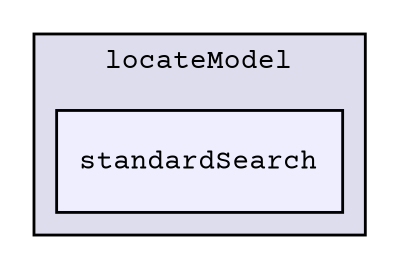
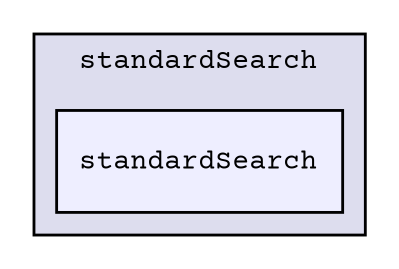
(200, 61) -> (200, 61)
